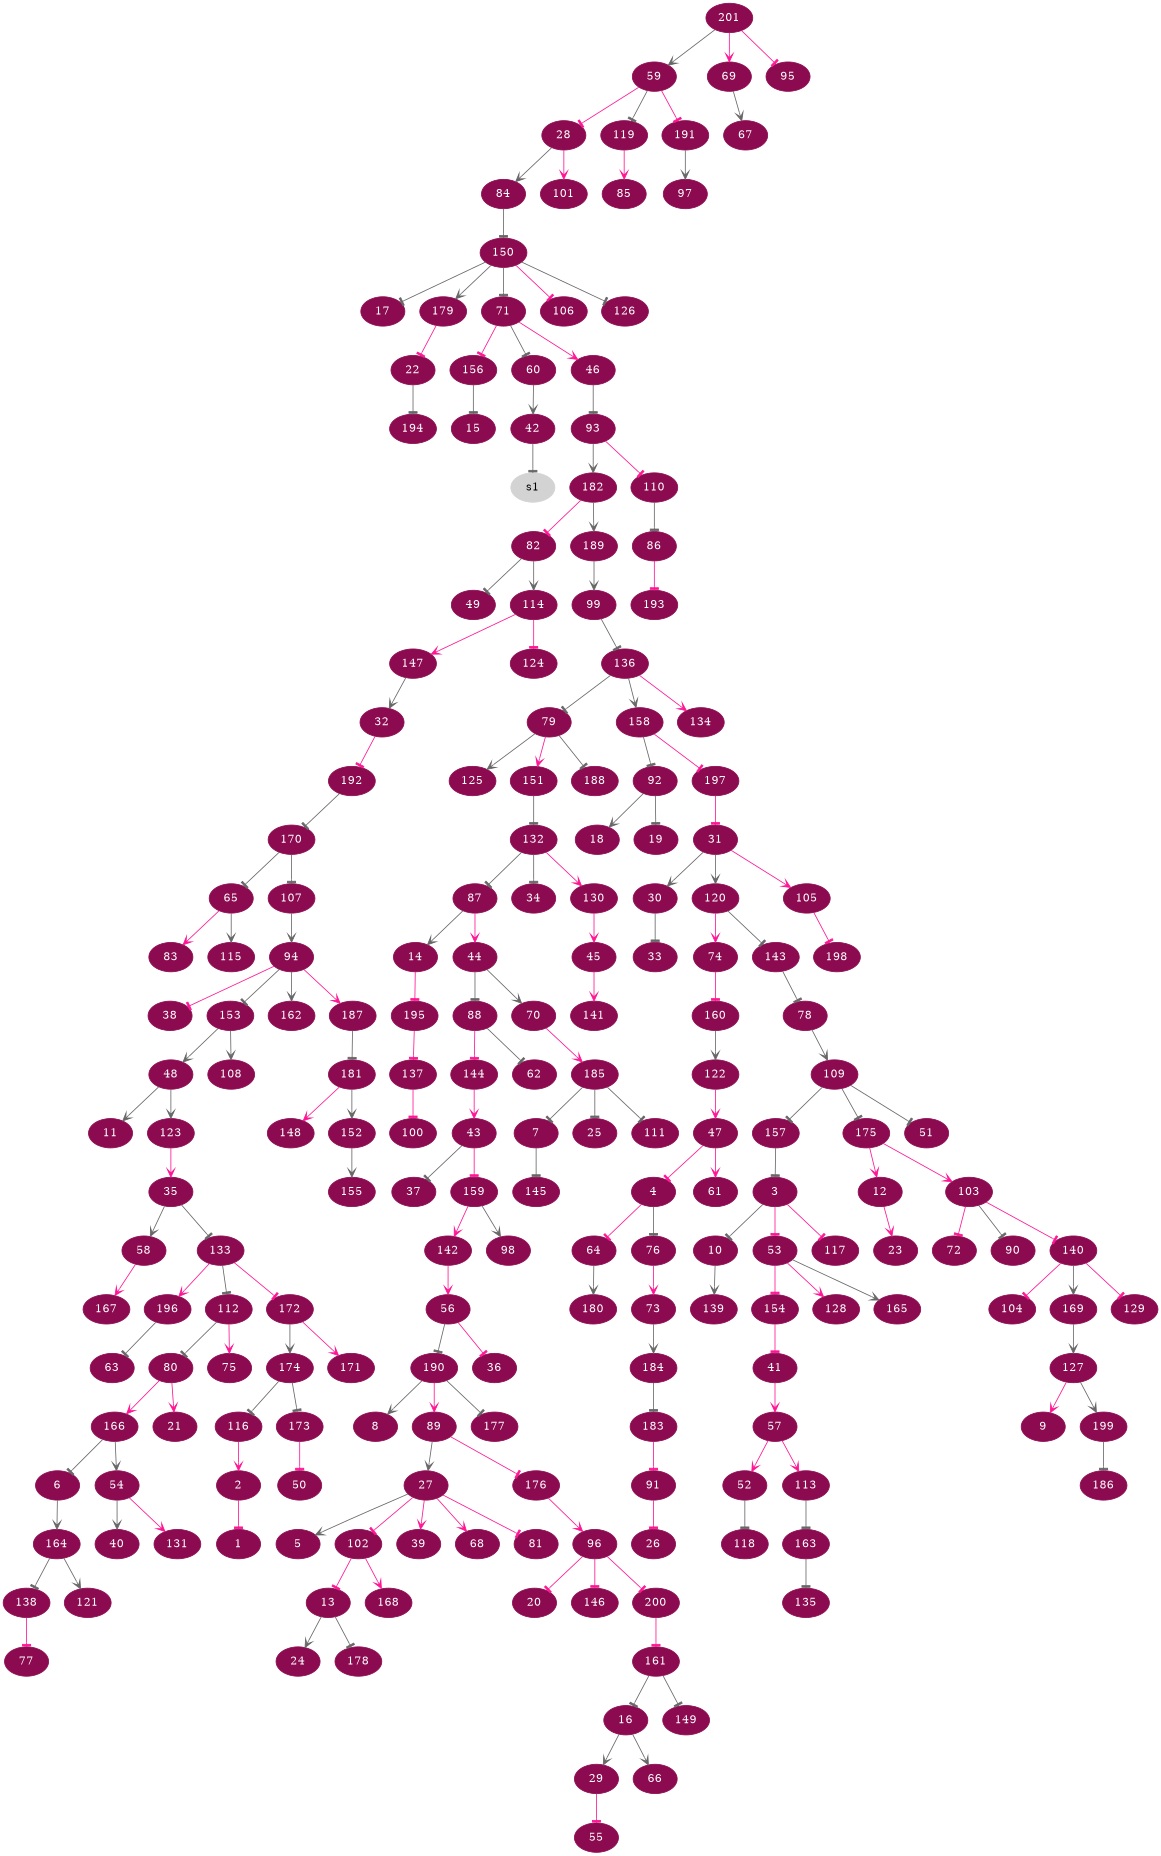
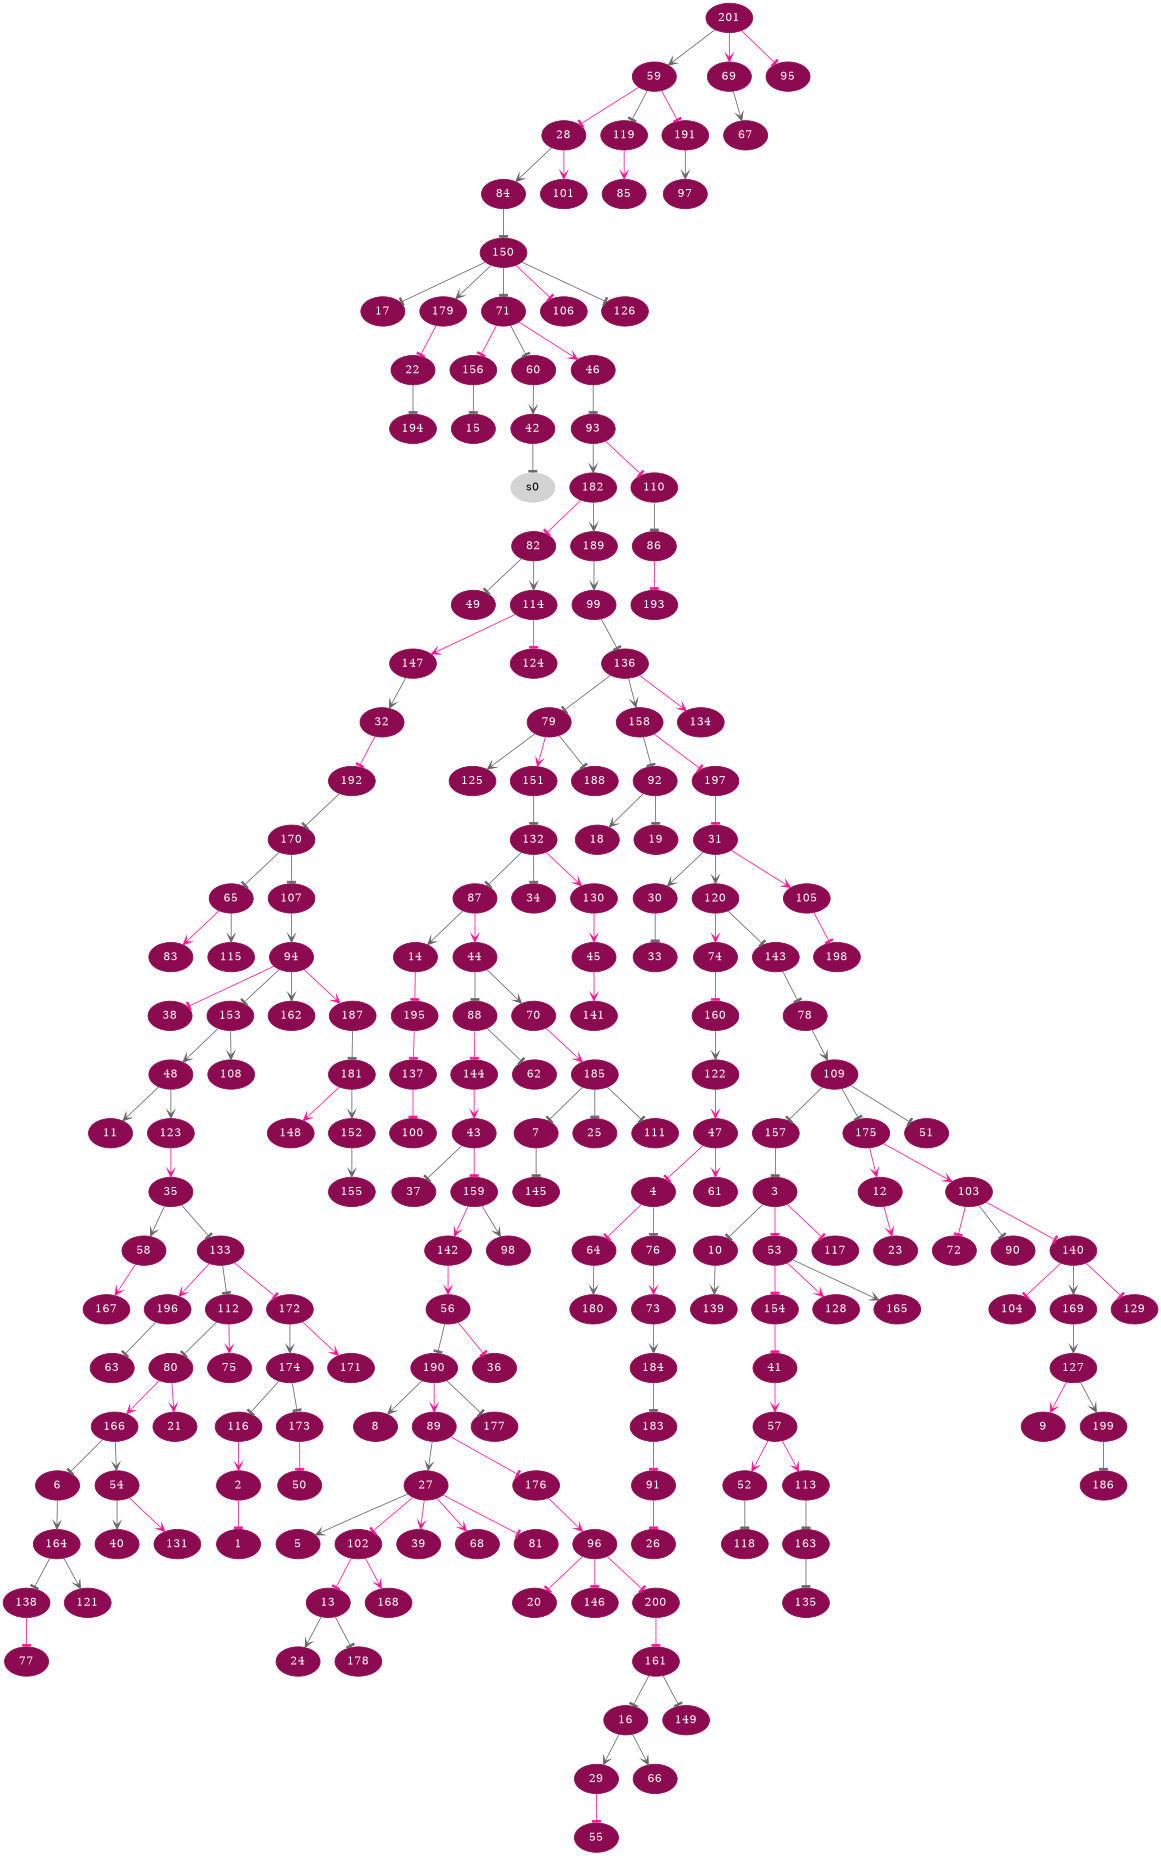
(533, 488) -> (533, 488)
